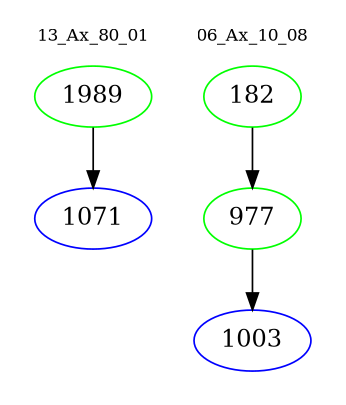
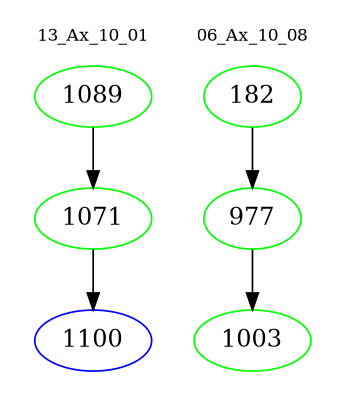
(93, 36) -> (93, 36)
(93, 97) -> (93, 97)
(93, 219) -> (93, 219)
none -> (93, 341)
(252, 341) -> (252, 341)
